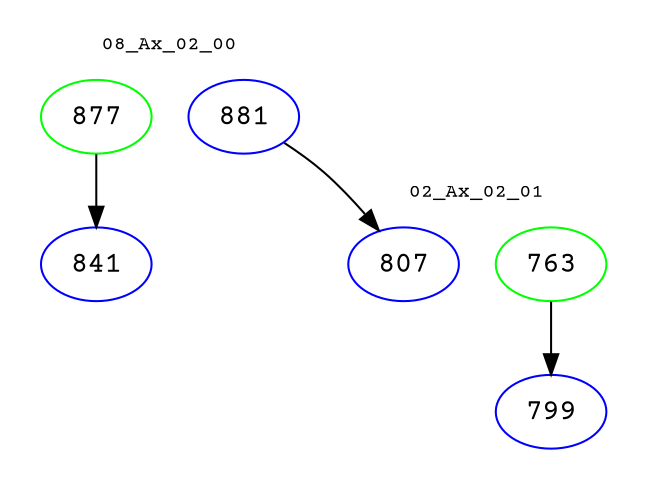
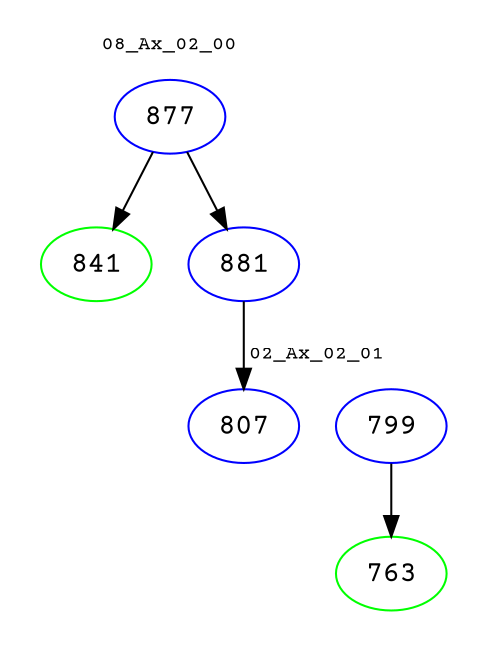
(96, 117) -> (170, 117)
none -> (202, 181)
(96, 264) -> (96, 264)
(551, 328) -> (391, 490)
